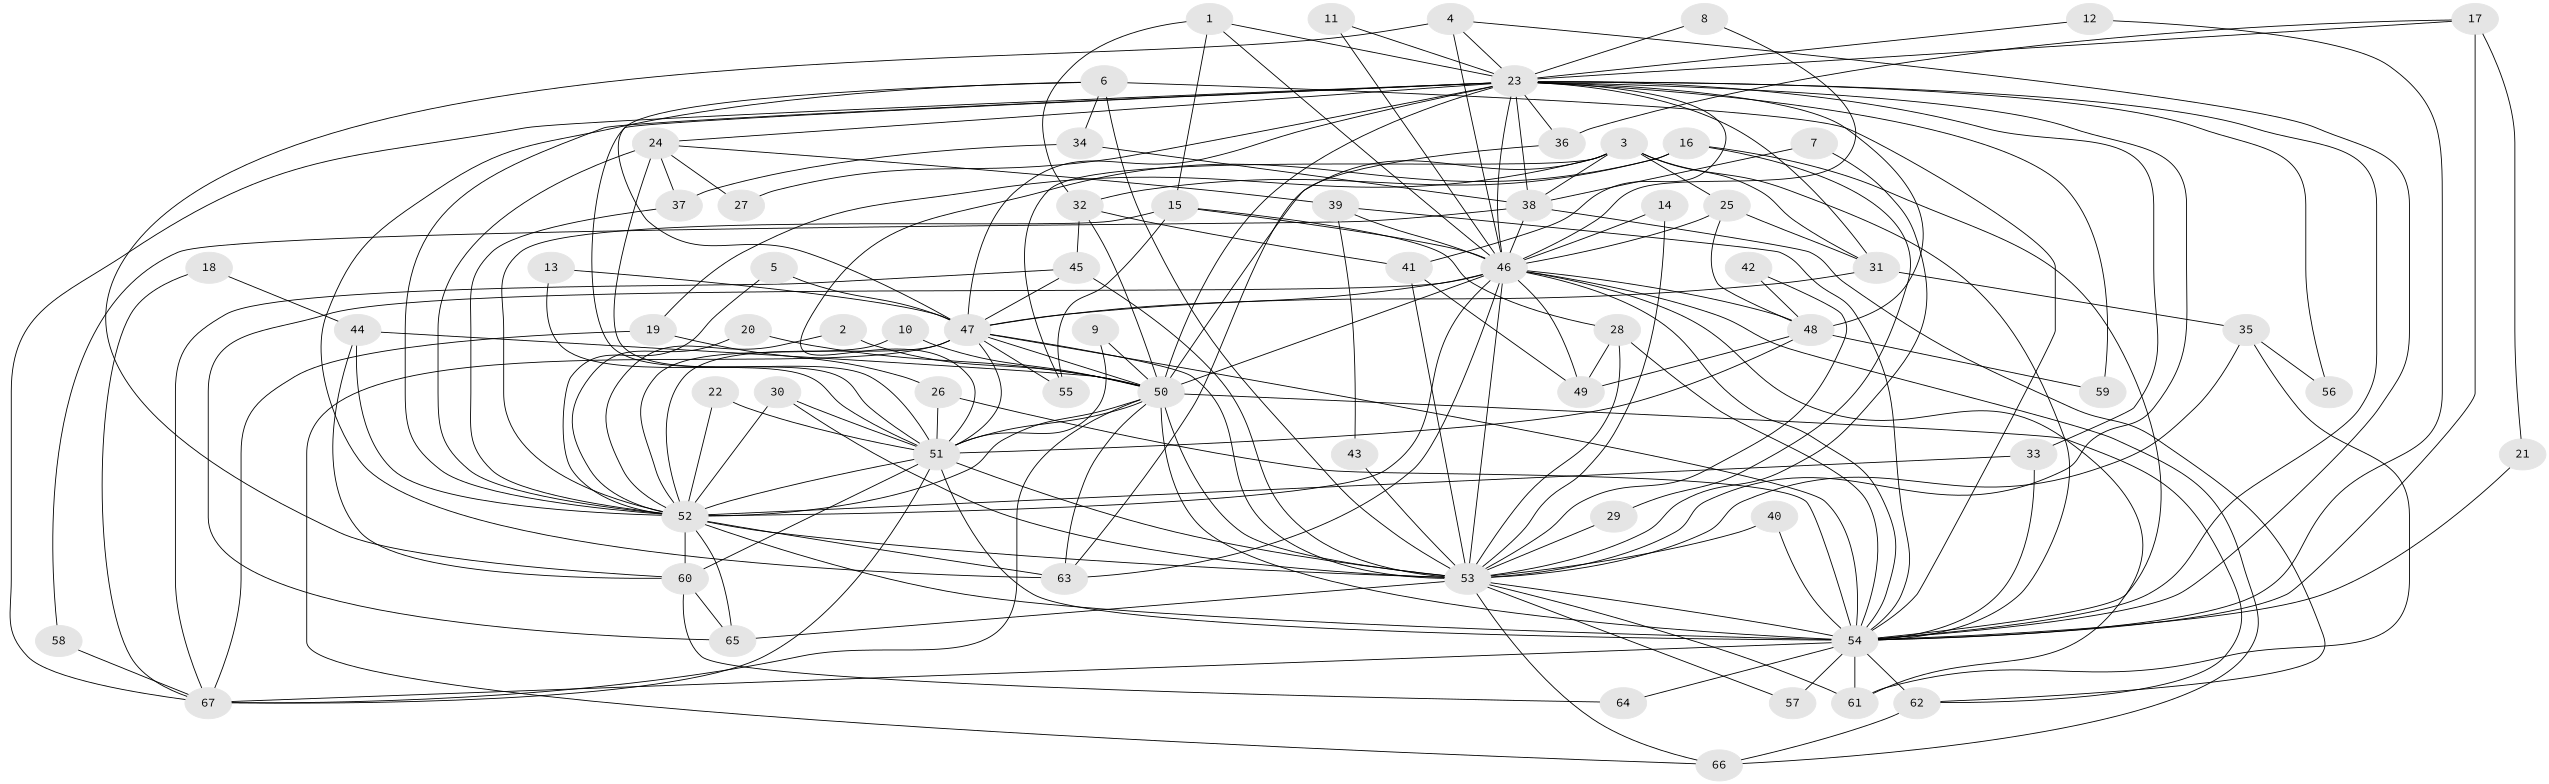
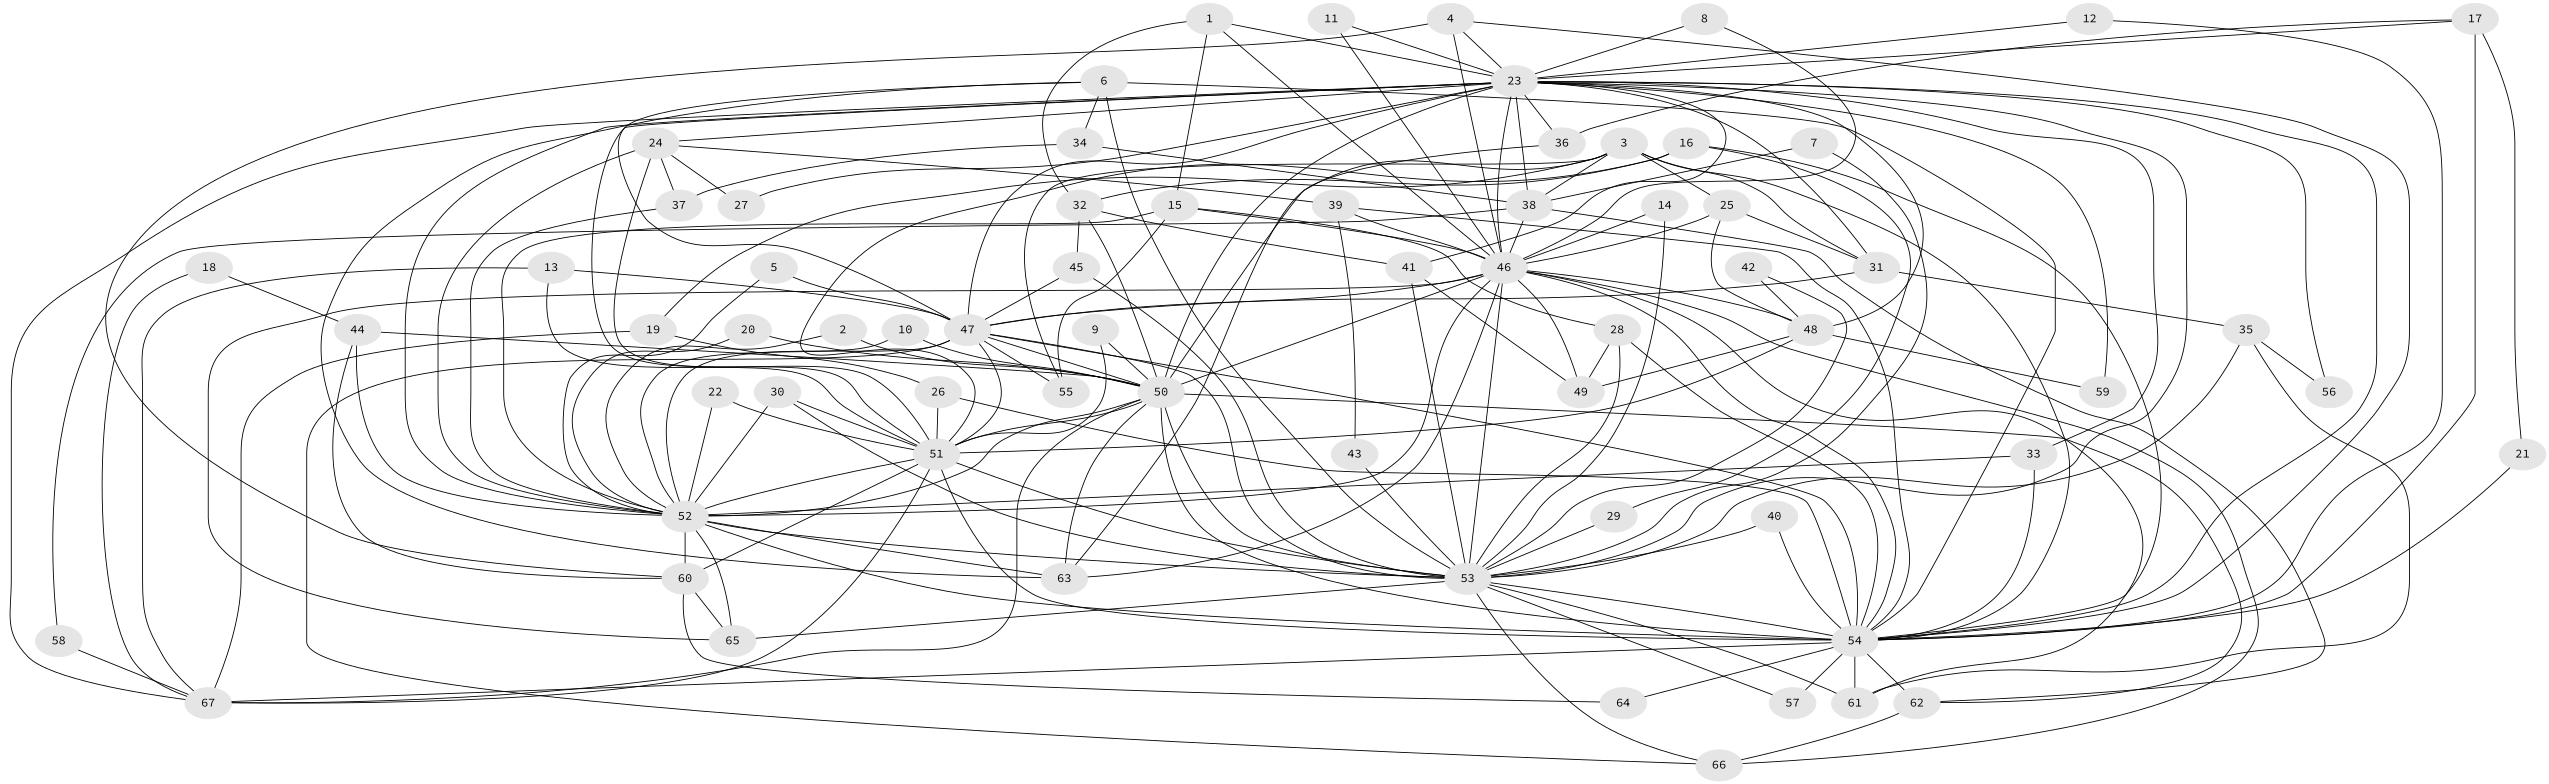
(439, 291) -> (154, 324)
